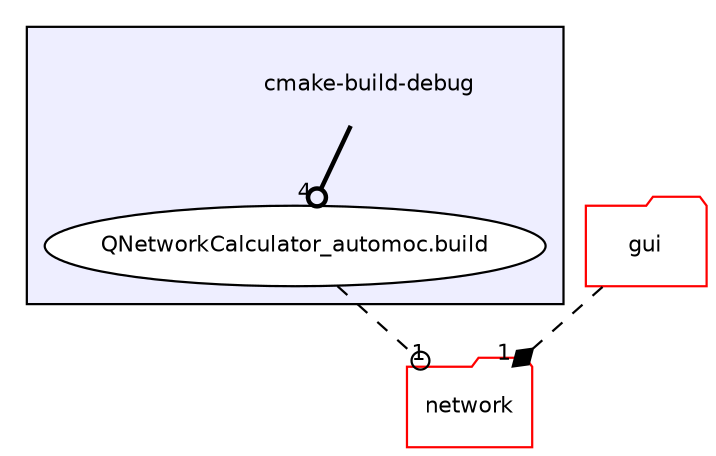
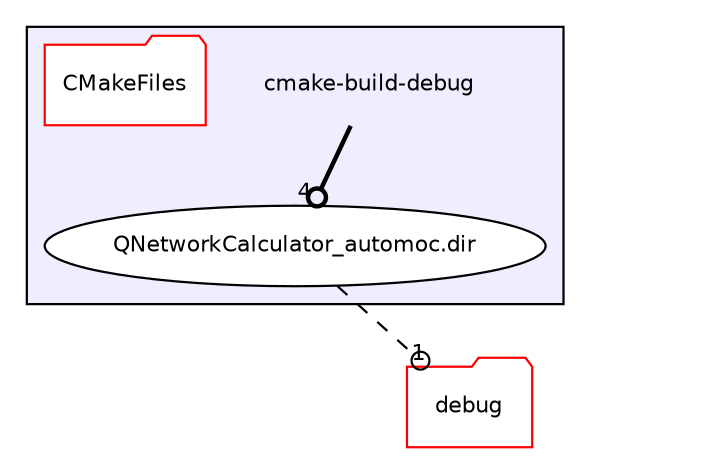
none -> (125, 85)
(295, 246) -> (295, 246)
(646, 246) -> none
(470, 407) -> (470, 407)
